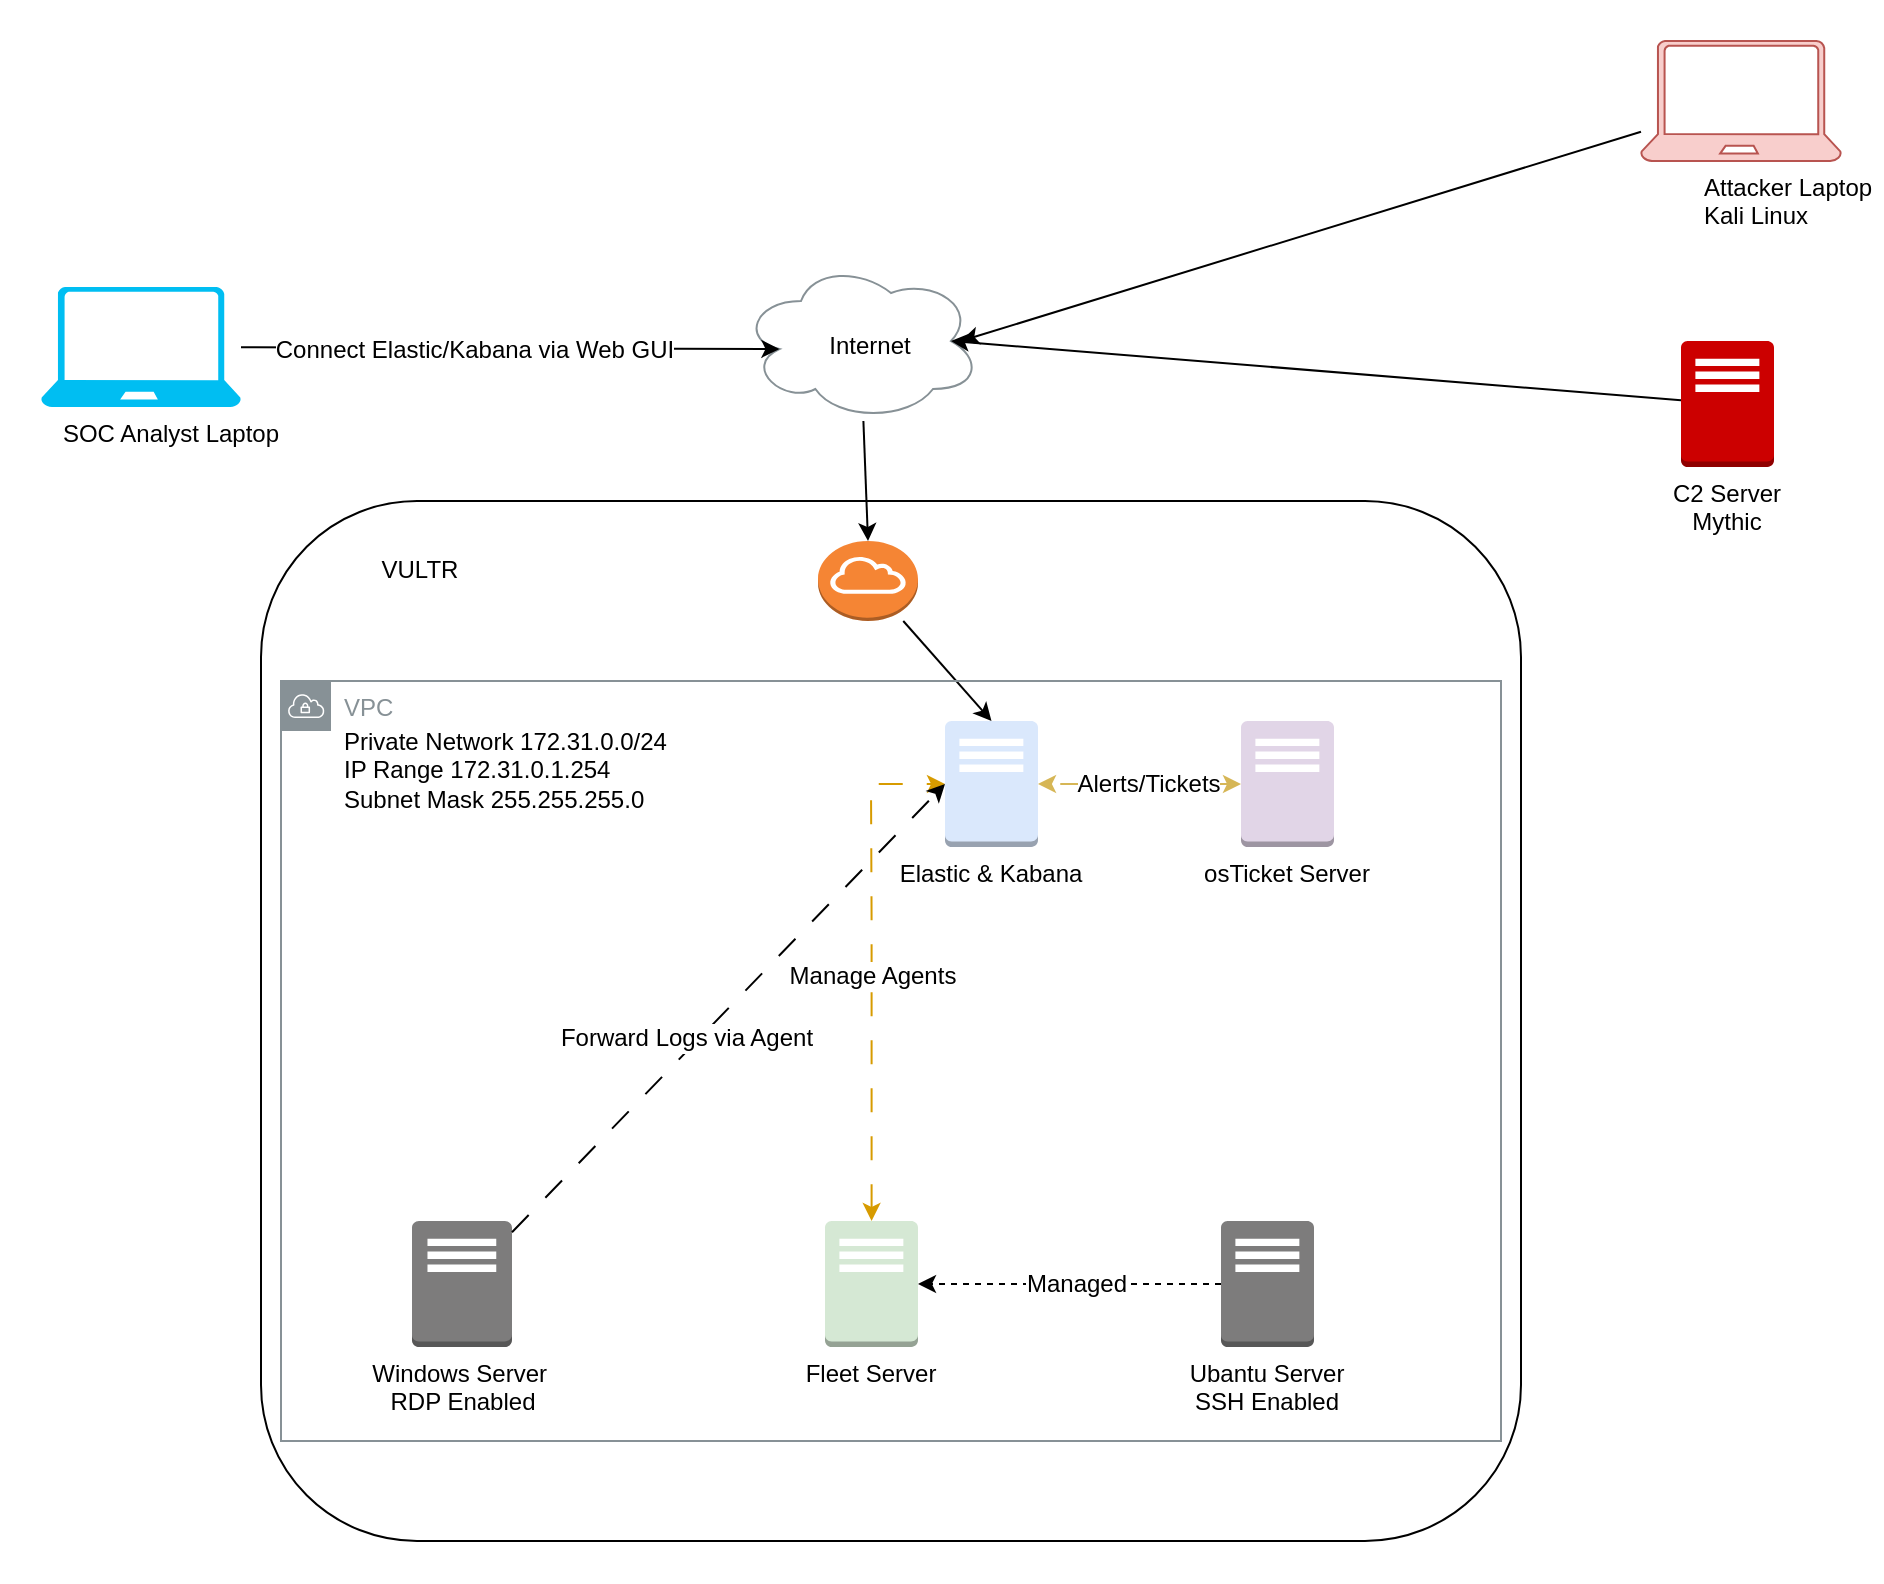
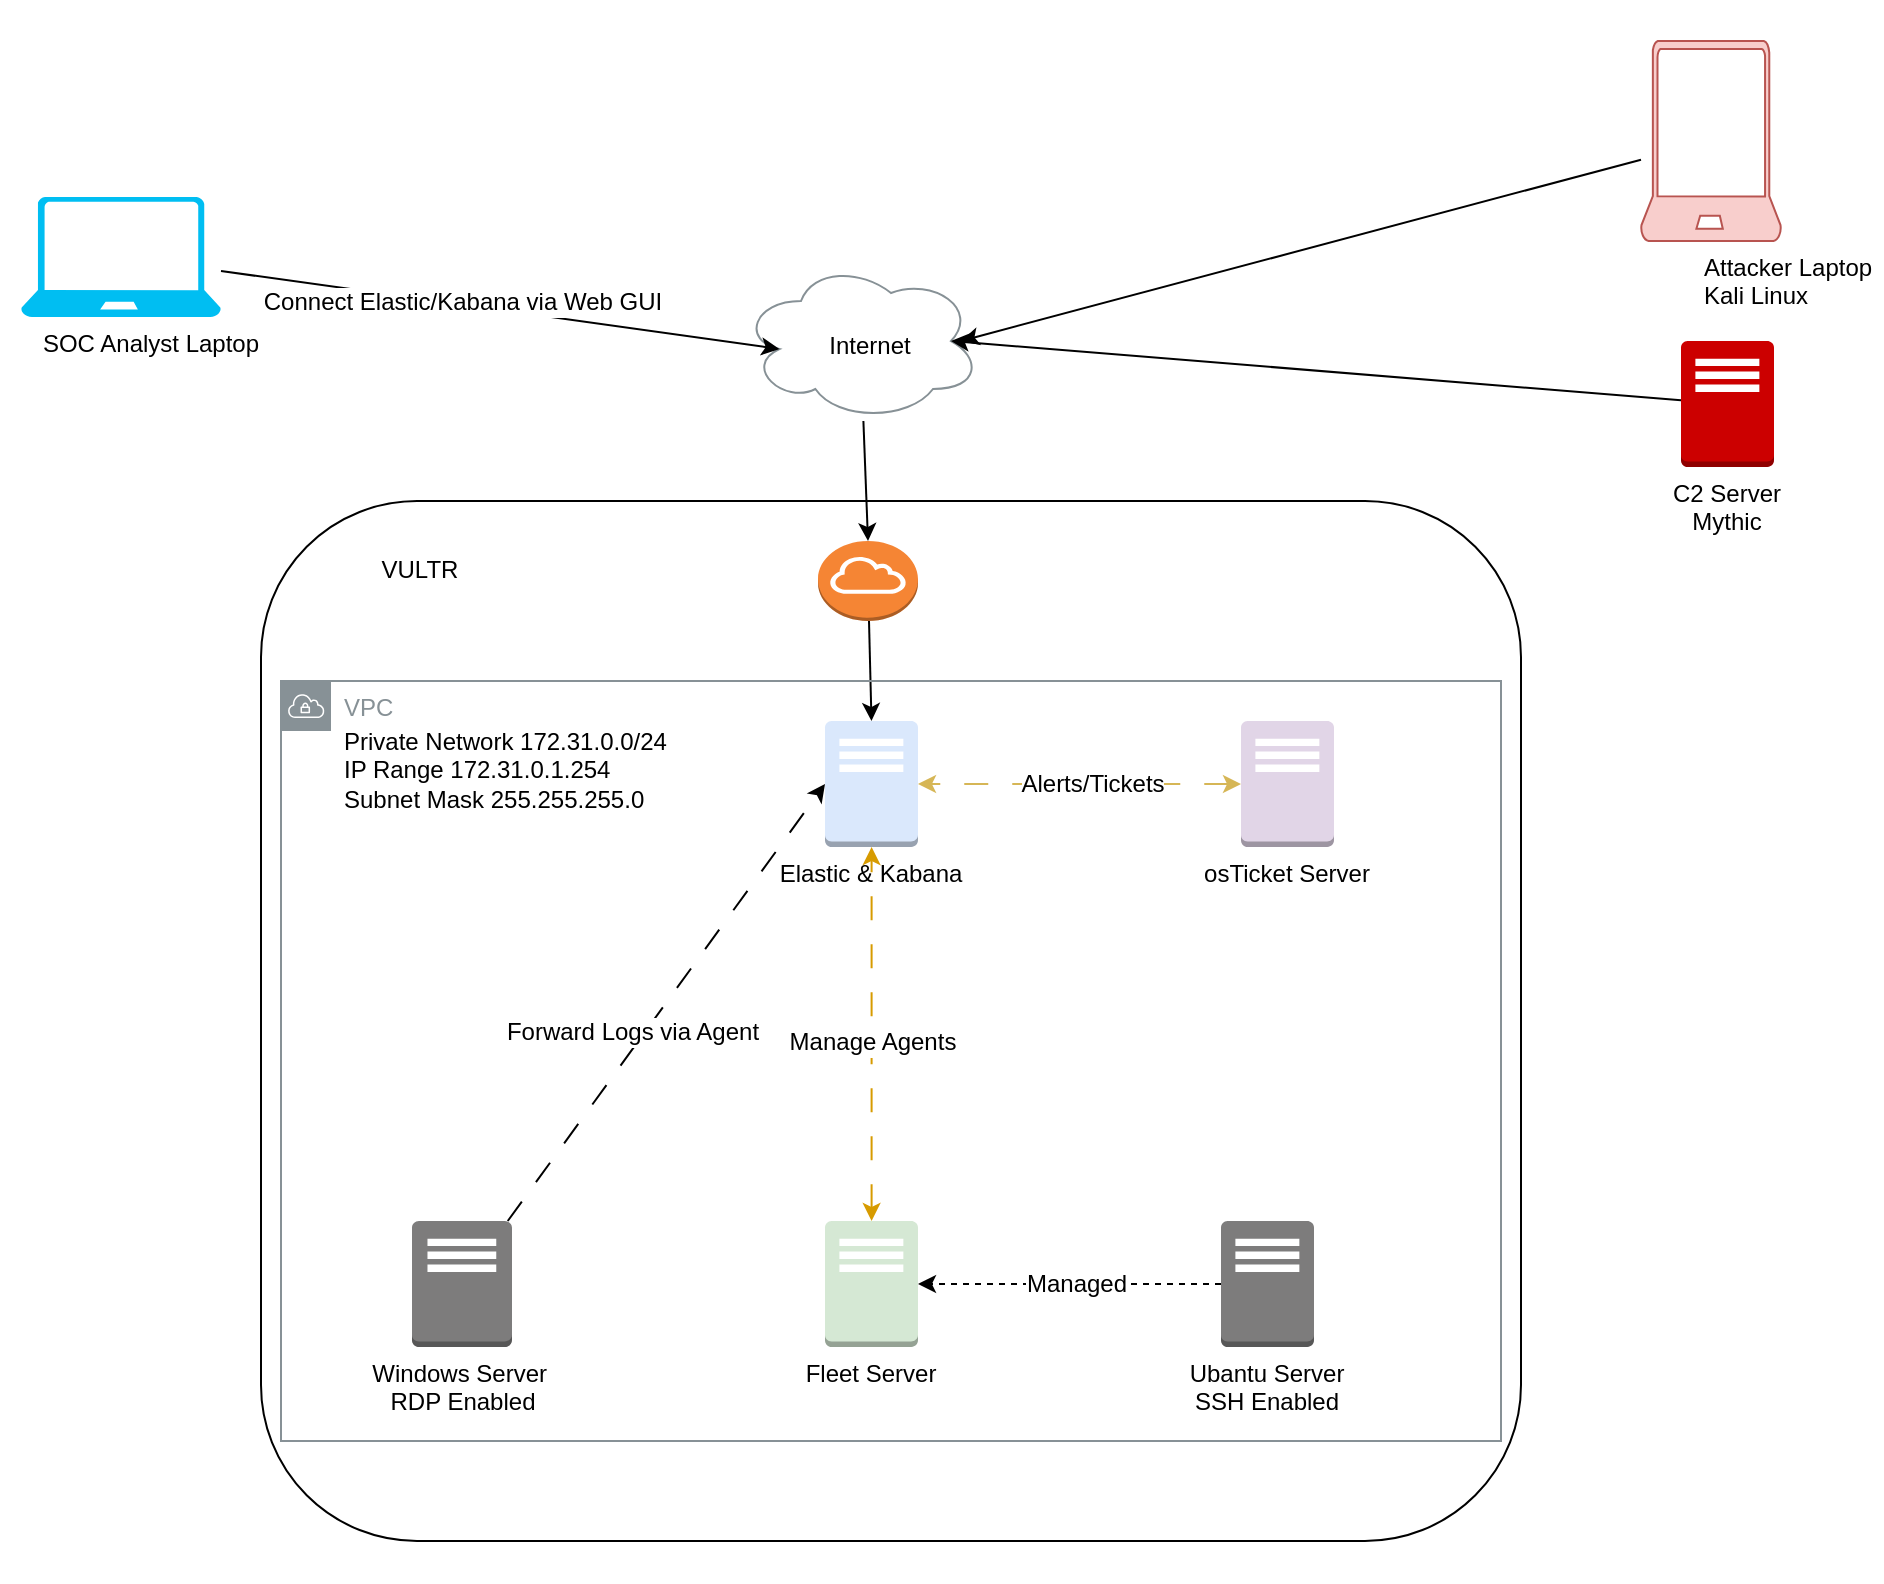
(1741, 101) -> (1711, 141)
(141, 347) -> (121, 257)
(992, 784) -> (872, 784)
